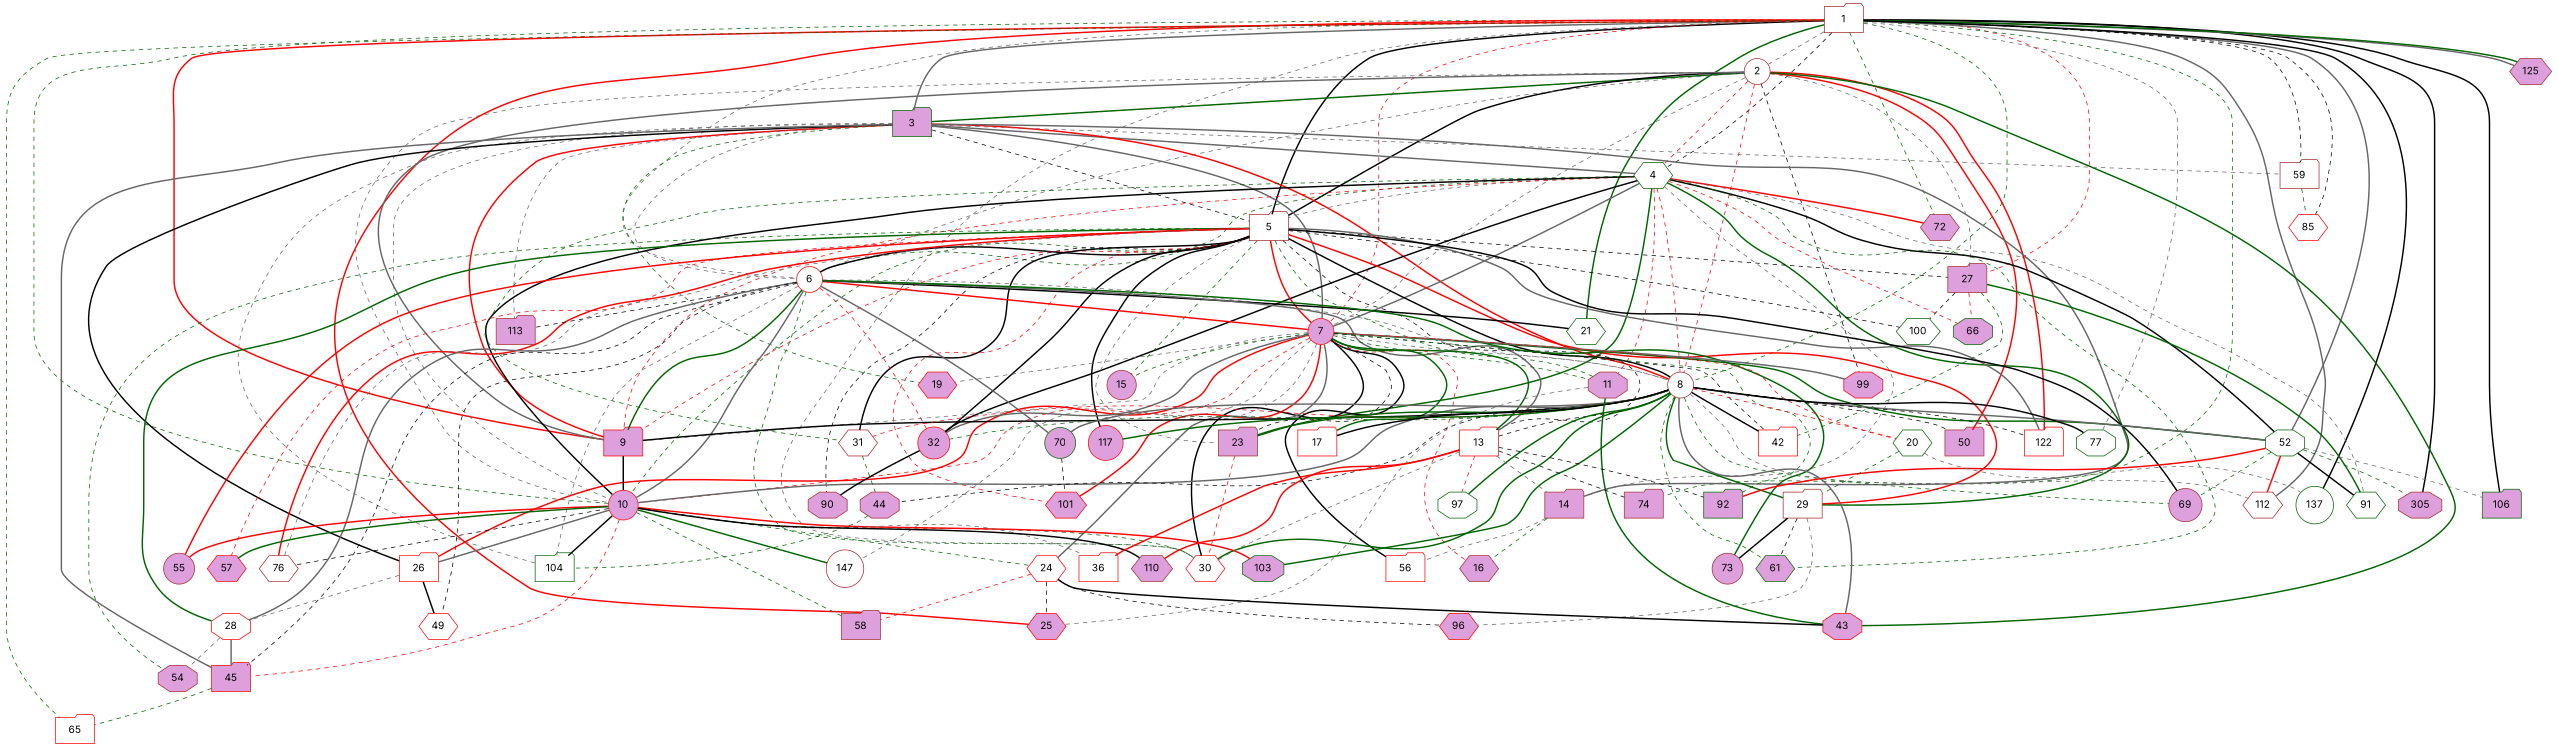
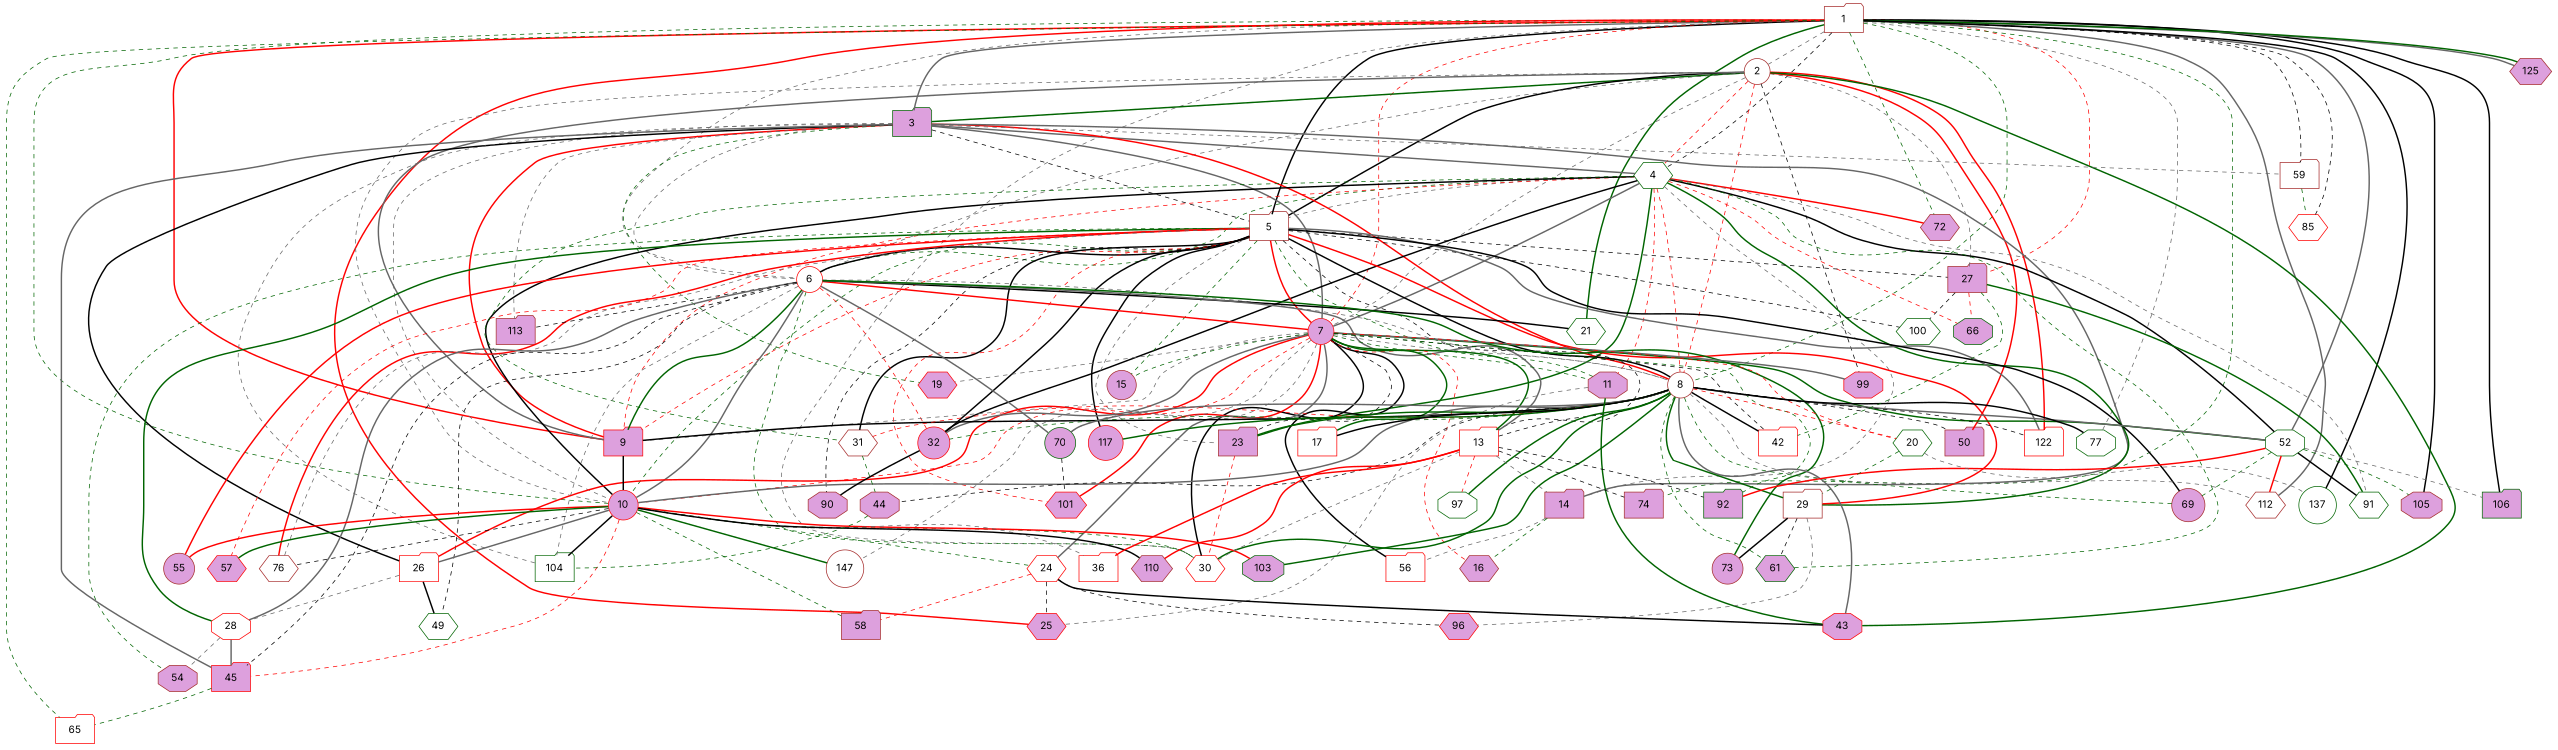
(2420, 505) -> (2422, 505)
(438, 626) -> (438, 626)
